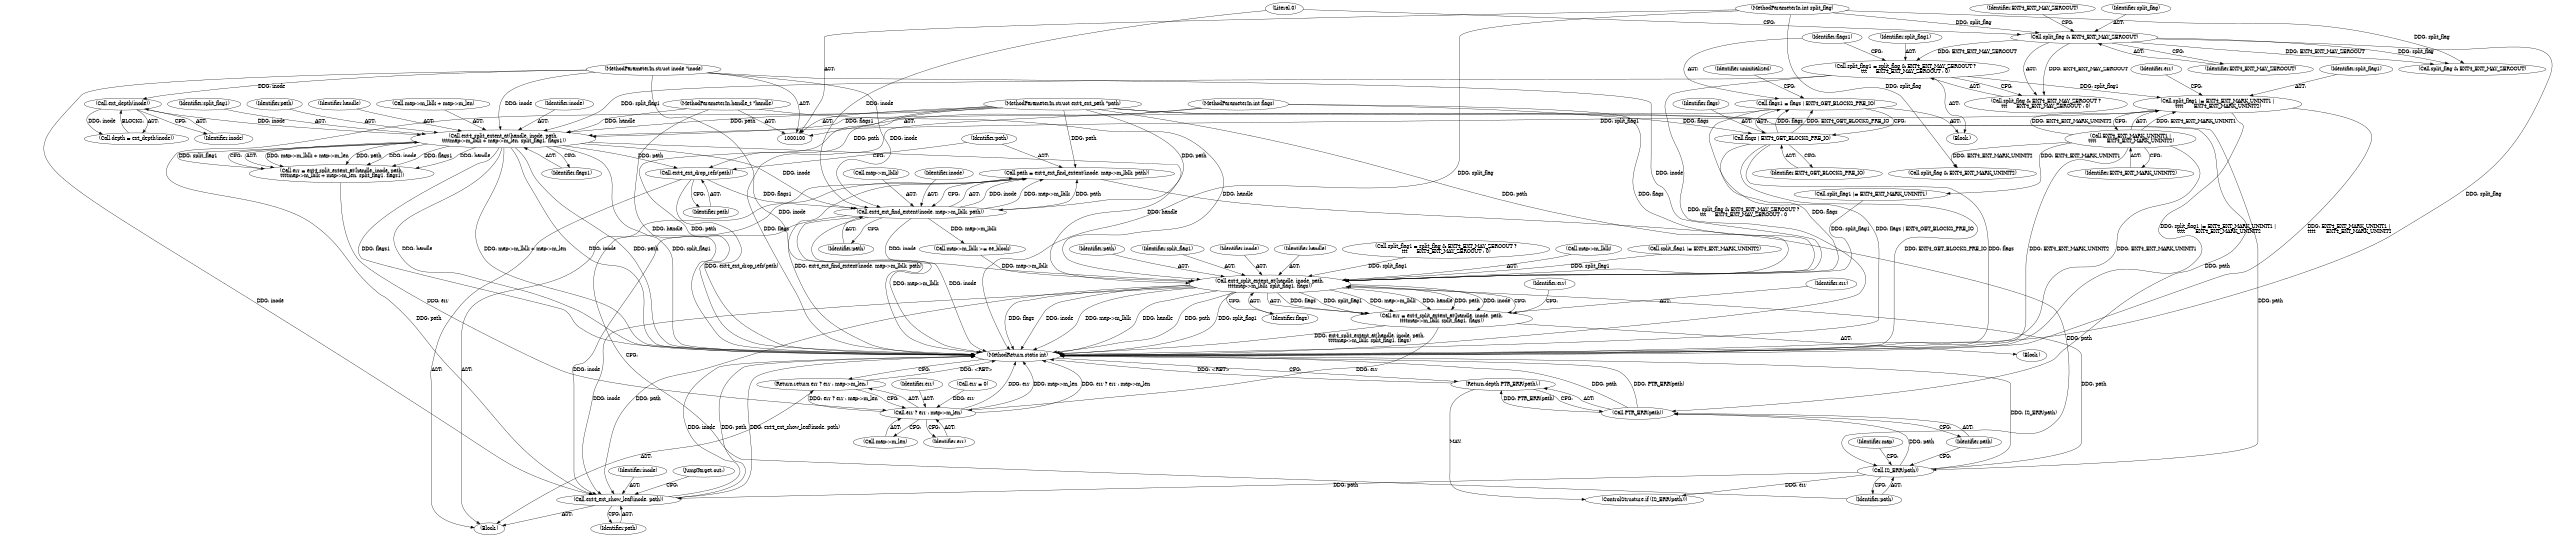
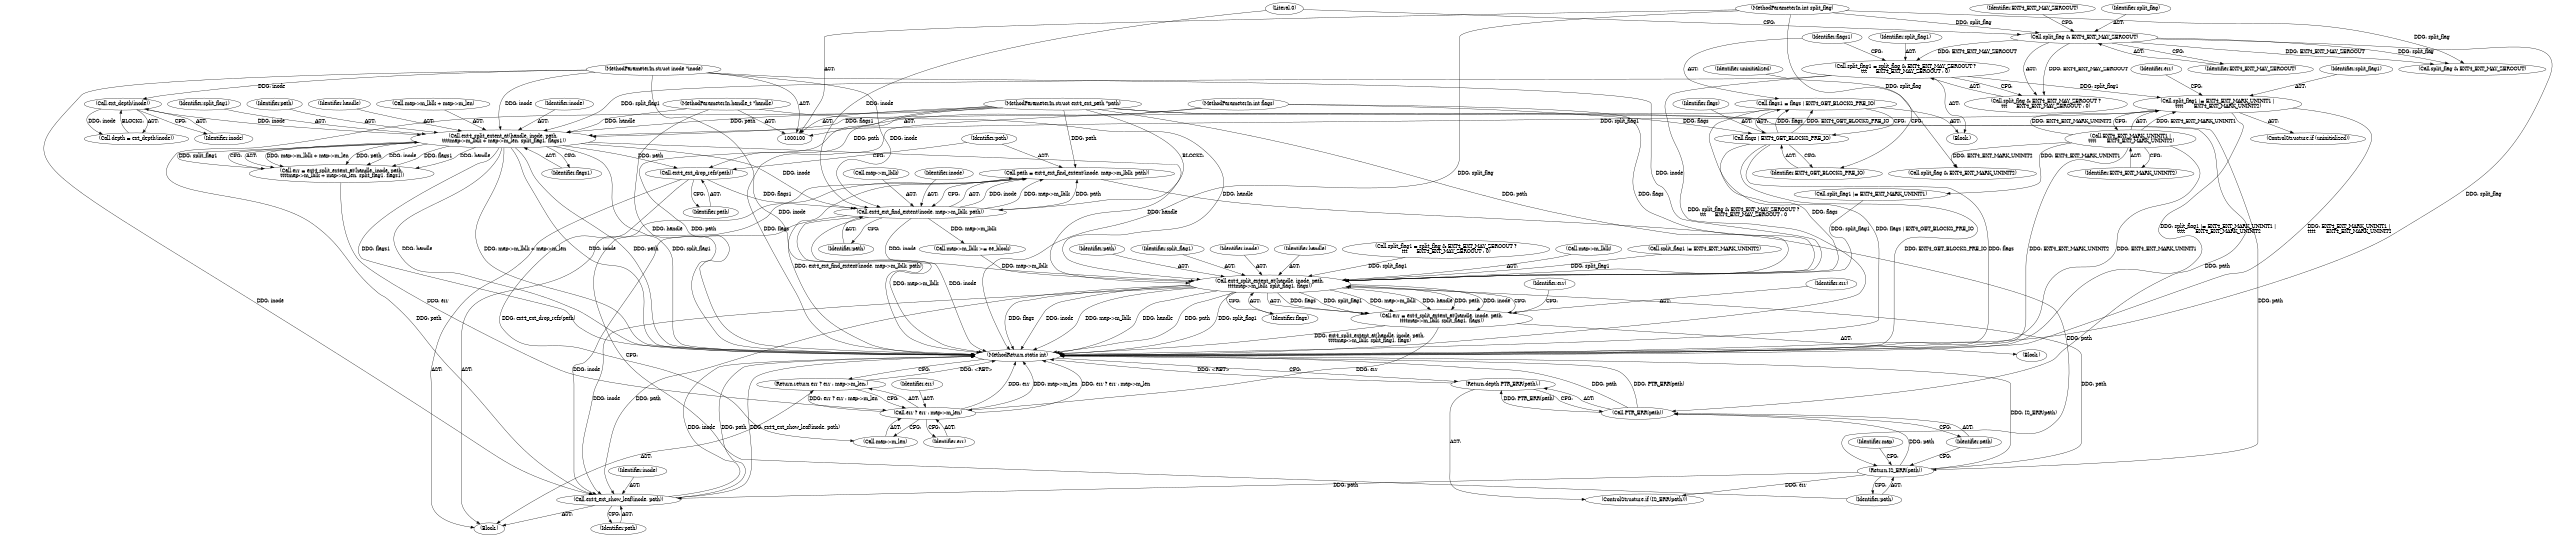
(1778, 86) -> (1871, 85)
none -> (2308, 139)
(1194, 156) -> (1194, 156)
(742, 323) -> (555, 346)
(973, 384) -> none
(1456, 442) -> (1456, 442)
(704, 471) -> none
(1895, 471) -> (1895, 471)
